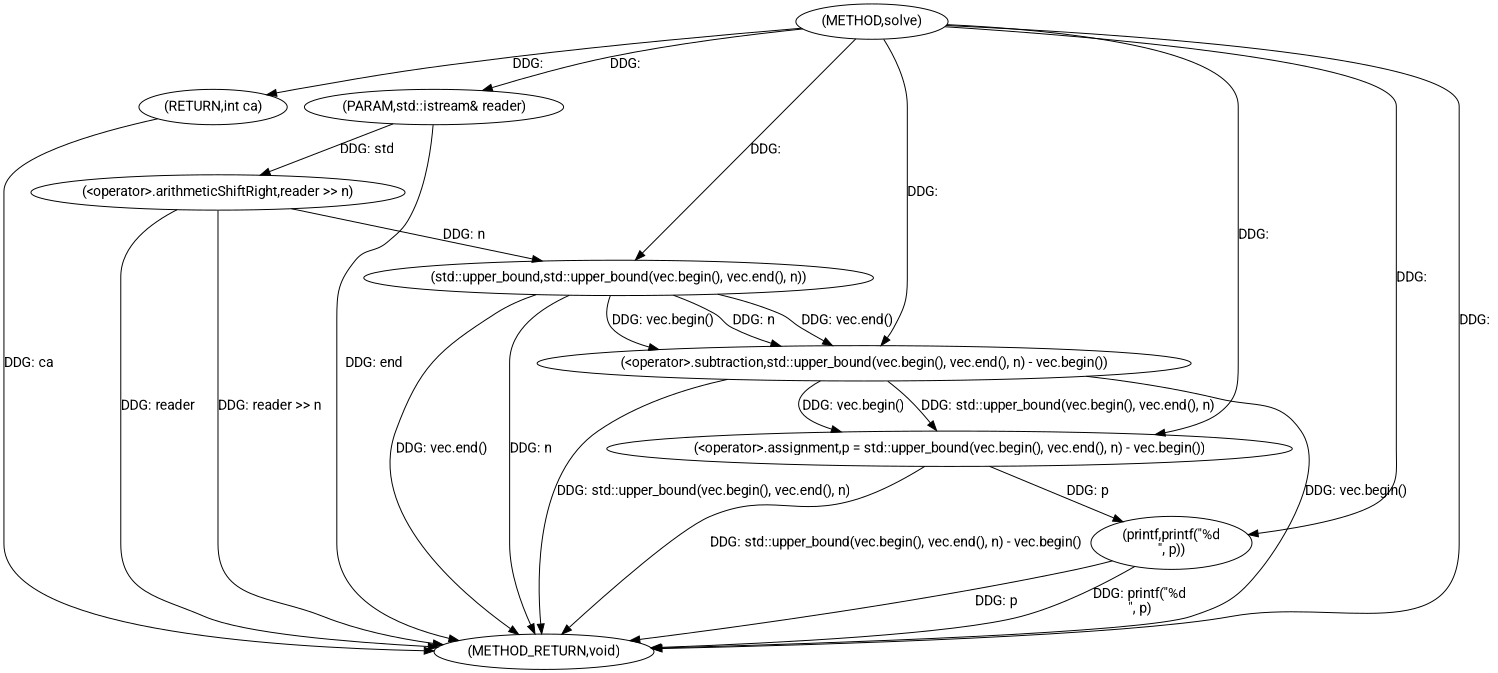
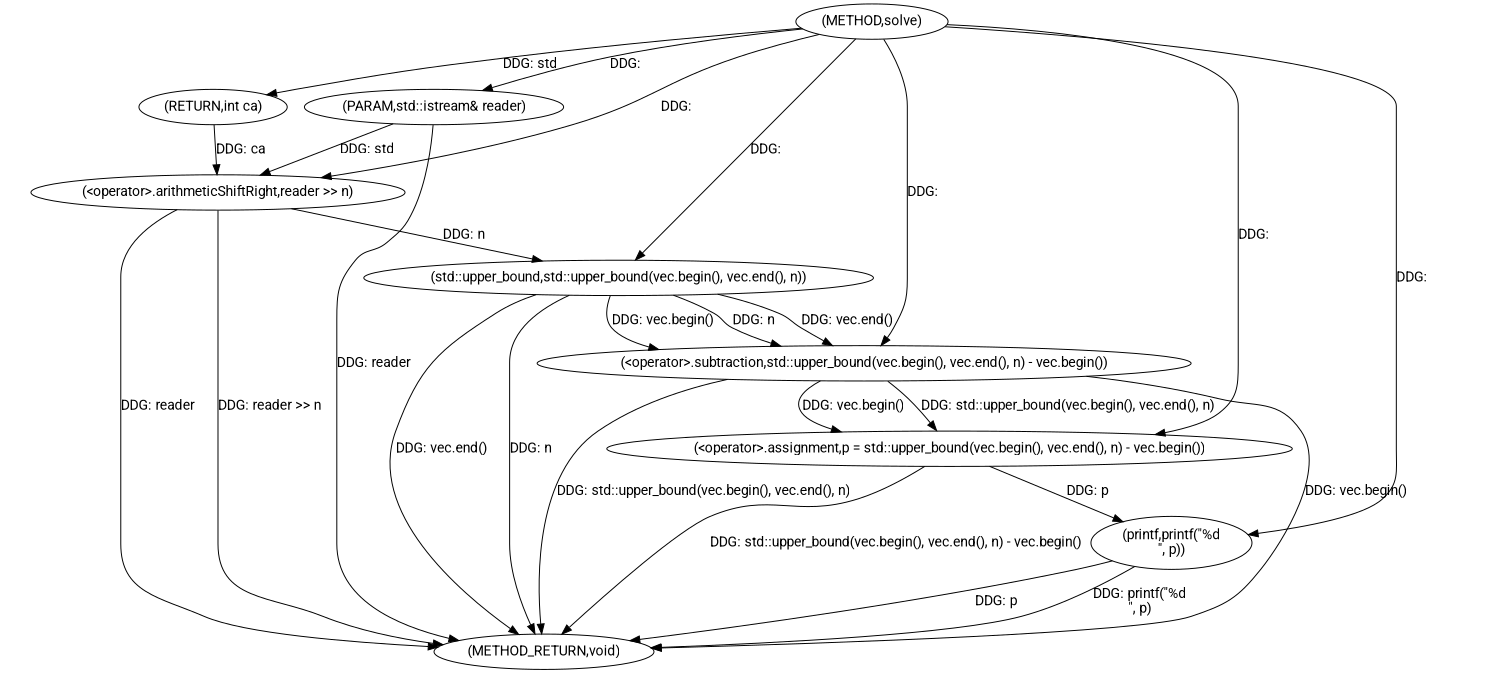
(530, 64) -> (530, 64)
(374, 363) -> (374, 363)
(1459, 481) -> (580, 122)
(4, 506) -> (215, 145)
